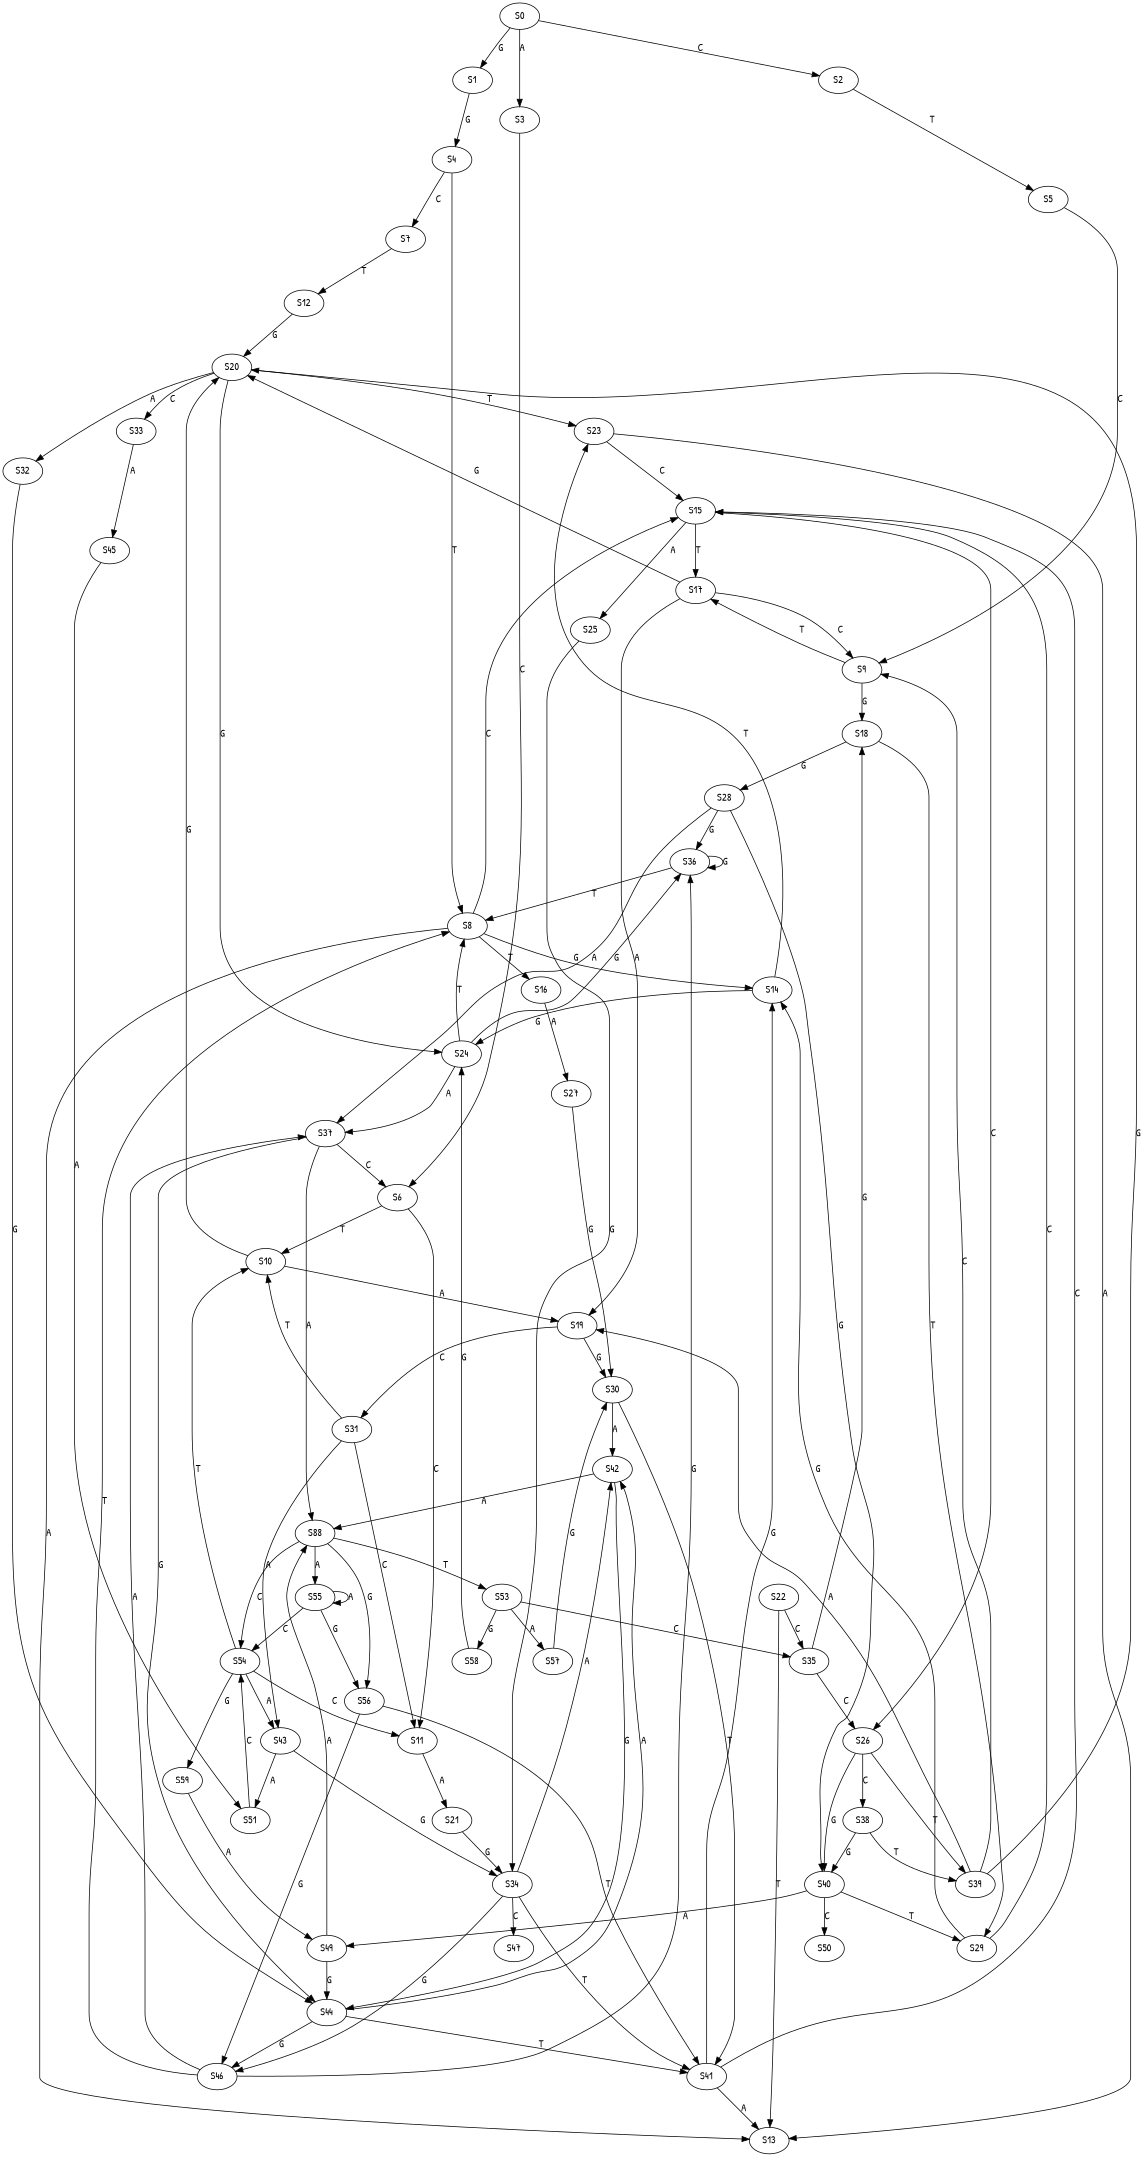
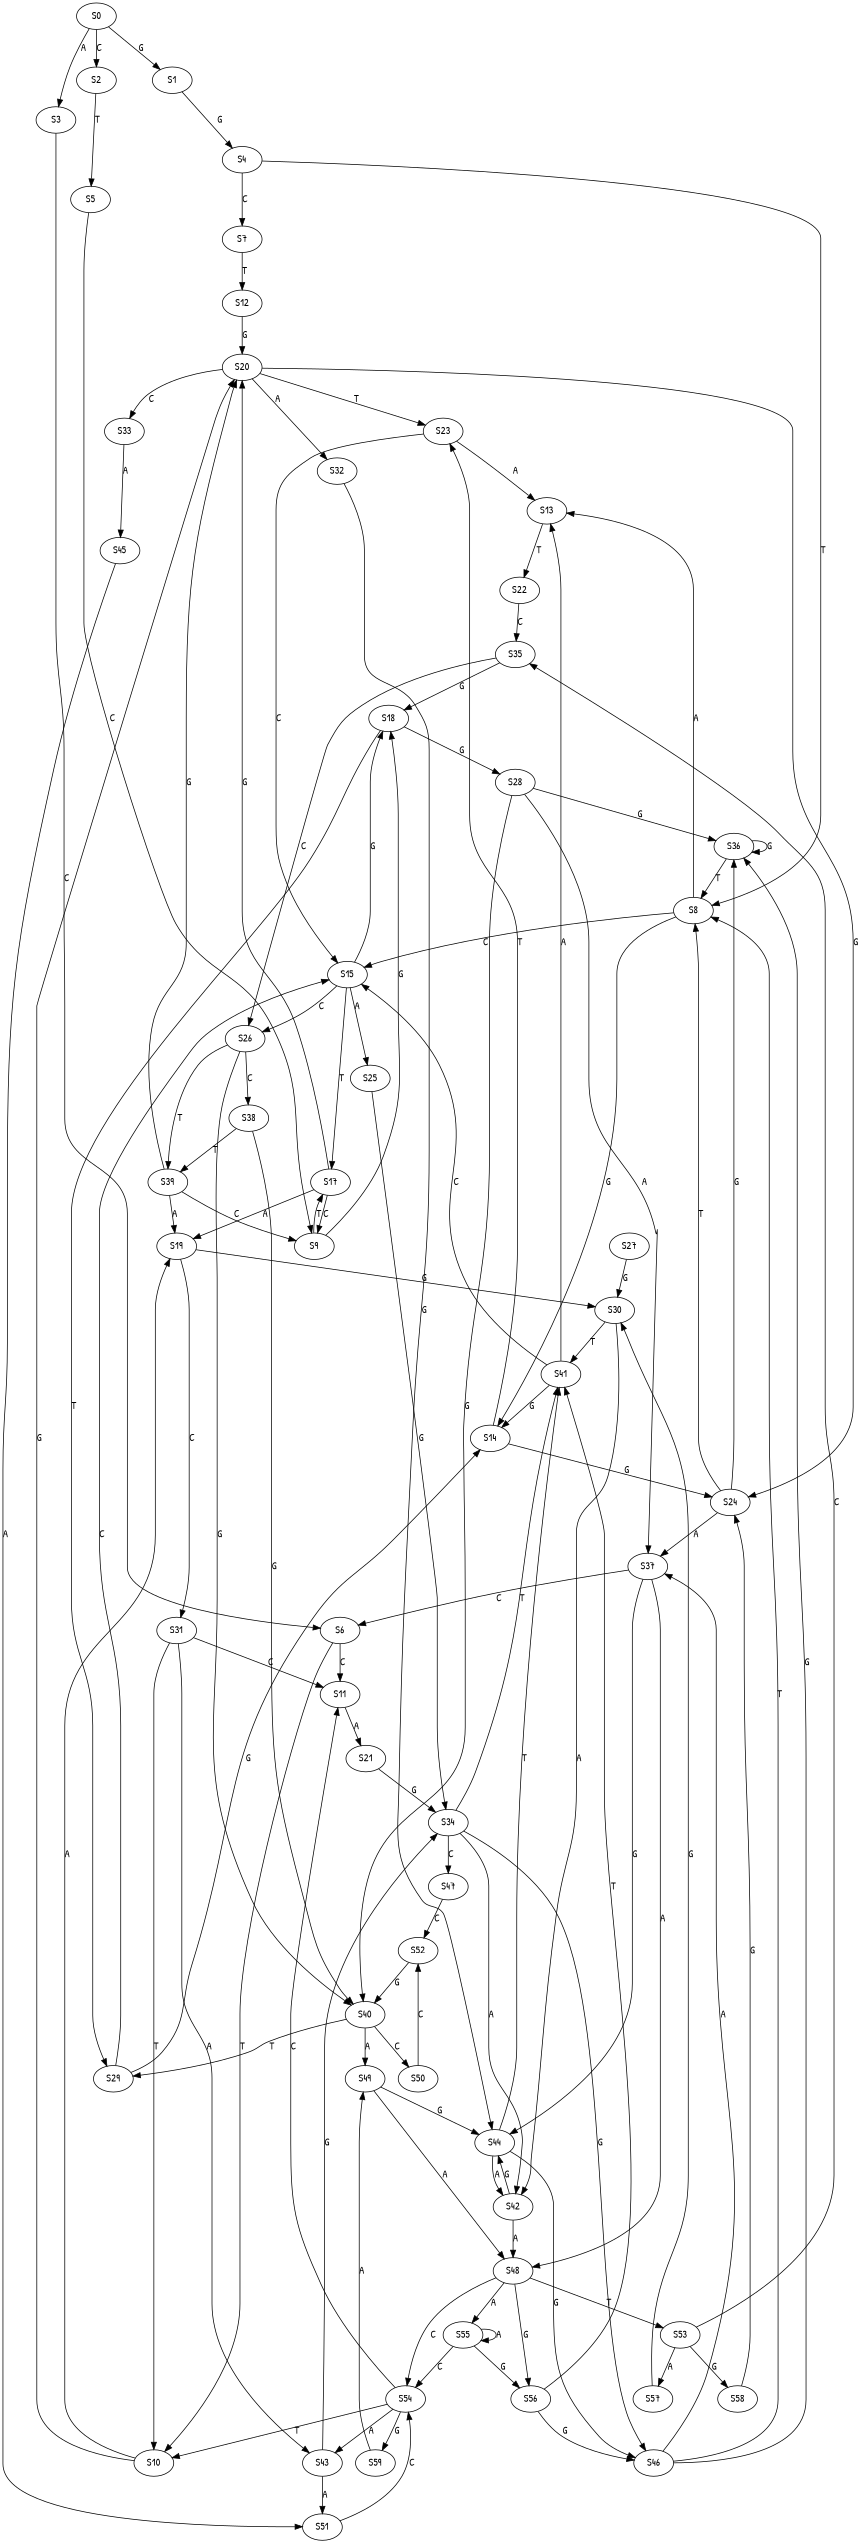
none -> (370, 851)
(541, 990) -> none
(315, 1533) -> (513, 2271)
(777, 1865) -> (534, 547)
none -> (418, 1951)
